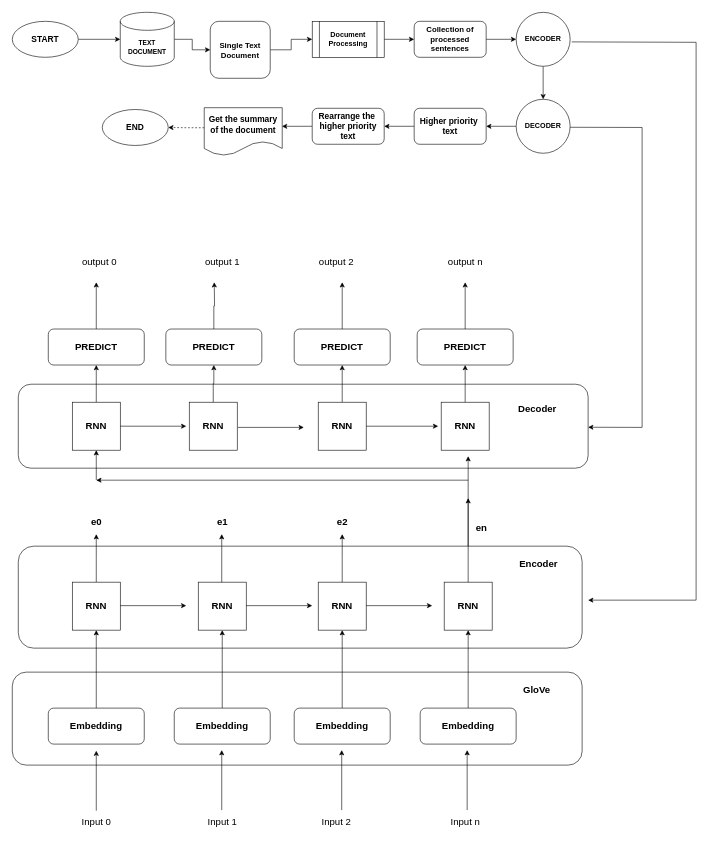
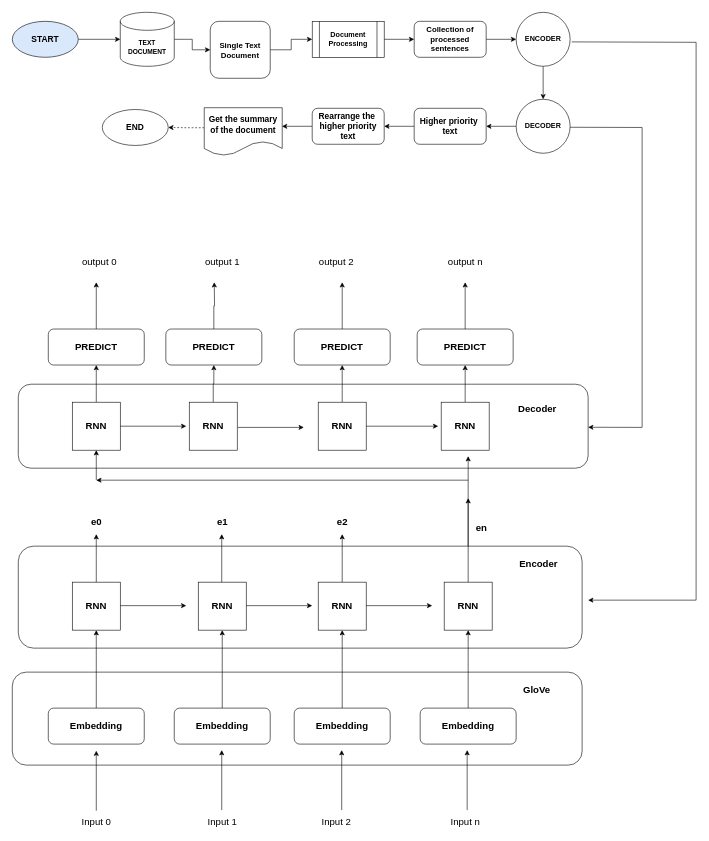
(45, 39) -> (45, 39)
